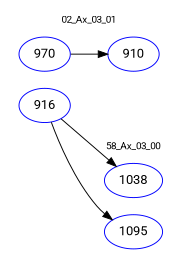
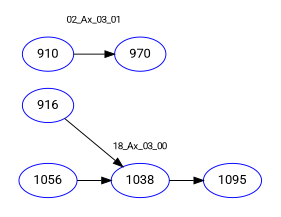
(84, 54) -> (89, 54)
(134, 147) -> (140, 147)
(73, 171) -> (182, 180)
none -> (48, 180)
